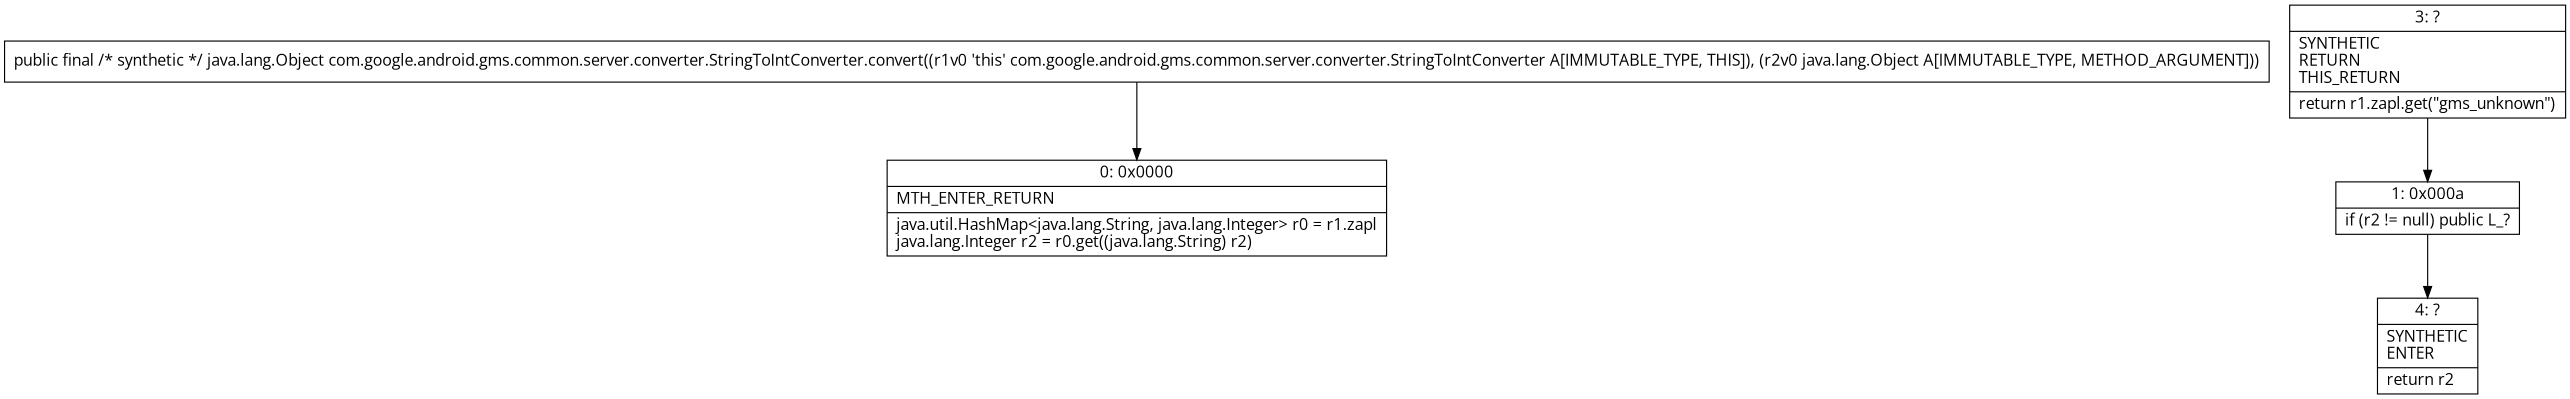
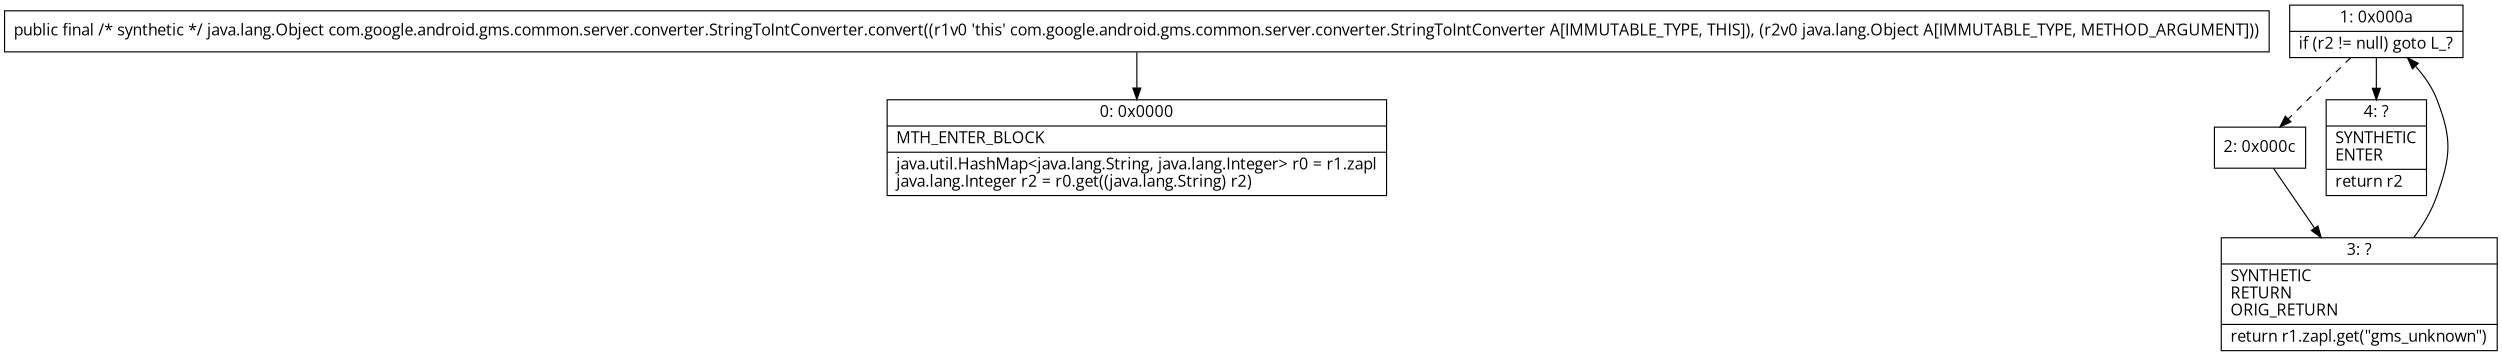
(2350, 78) -> (2285, 311)
none -> (2260, 148)
(976, 199) -> (970, 139)
(2428, 221) -> (2376, 44)
